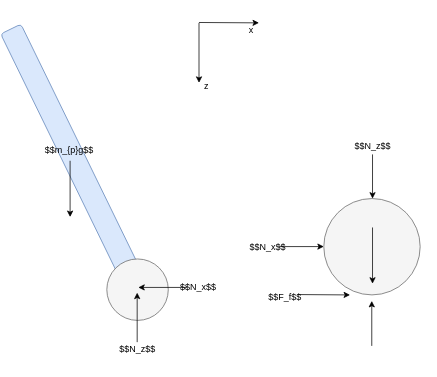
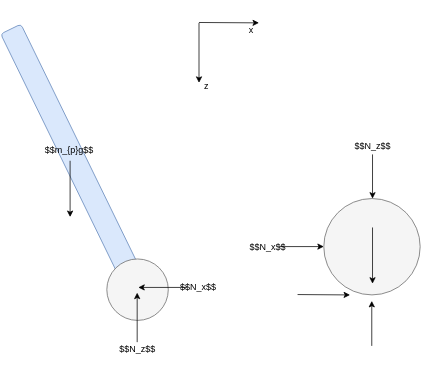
(285, 297) -> none
